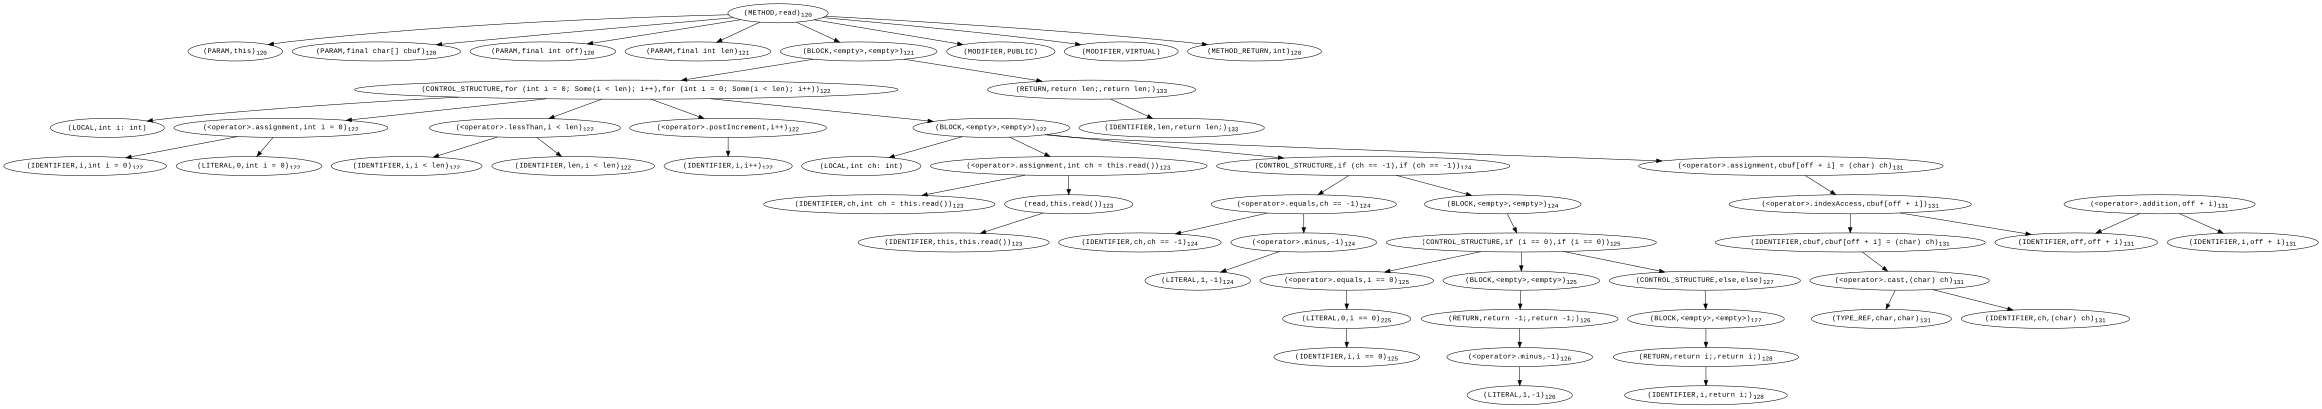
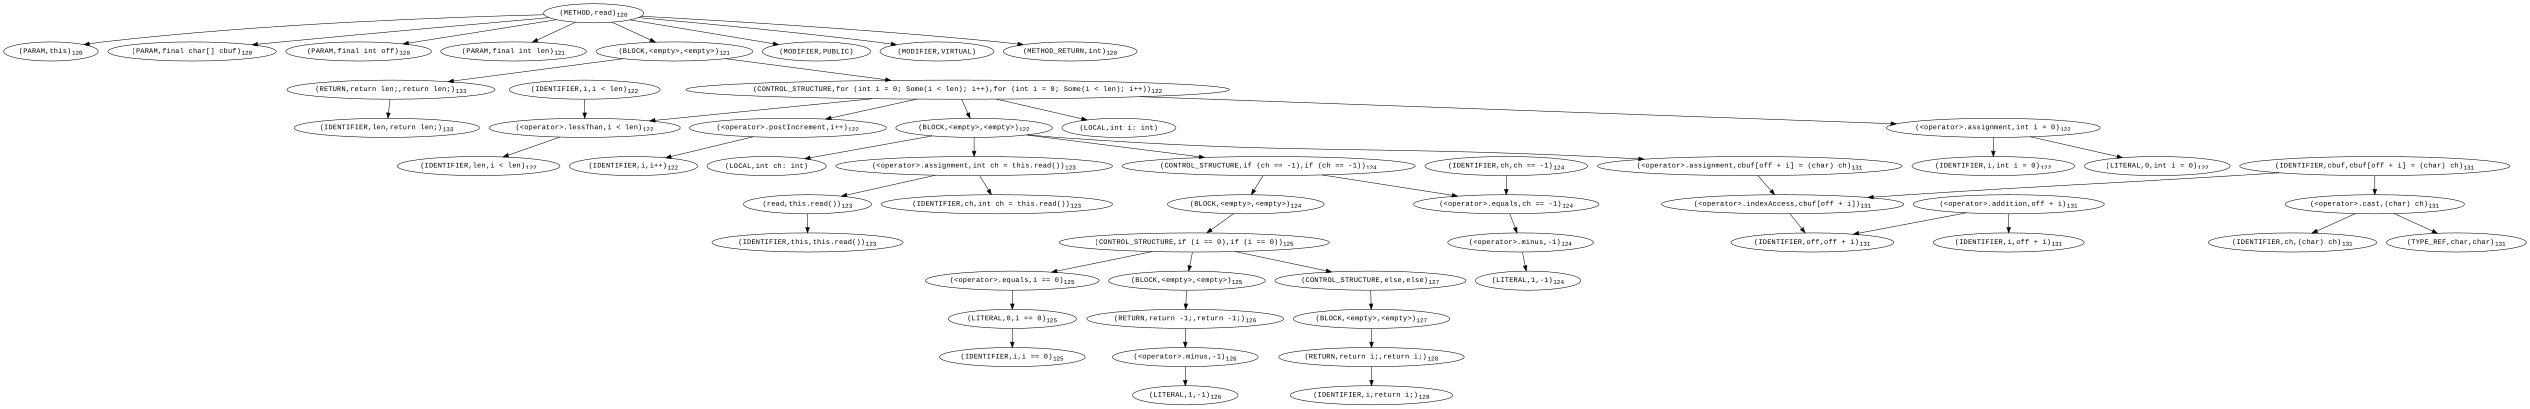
(468, 146) -> (585, 106)
(1850, 221) -> (2076, 185)
(1224, 223) -> (1506, 183)
(1386, 318) -> (1052, 318)
